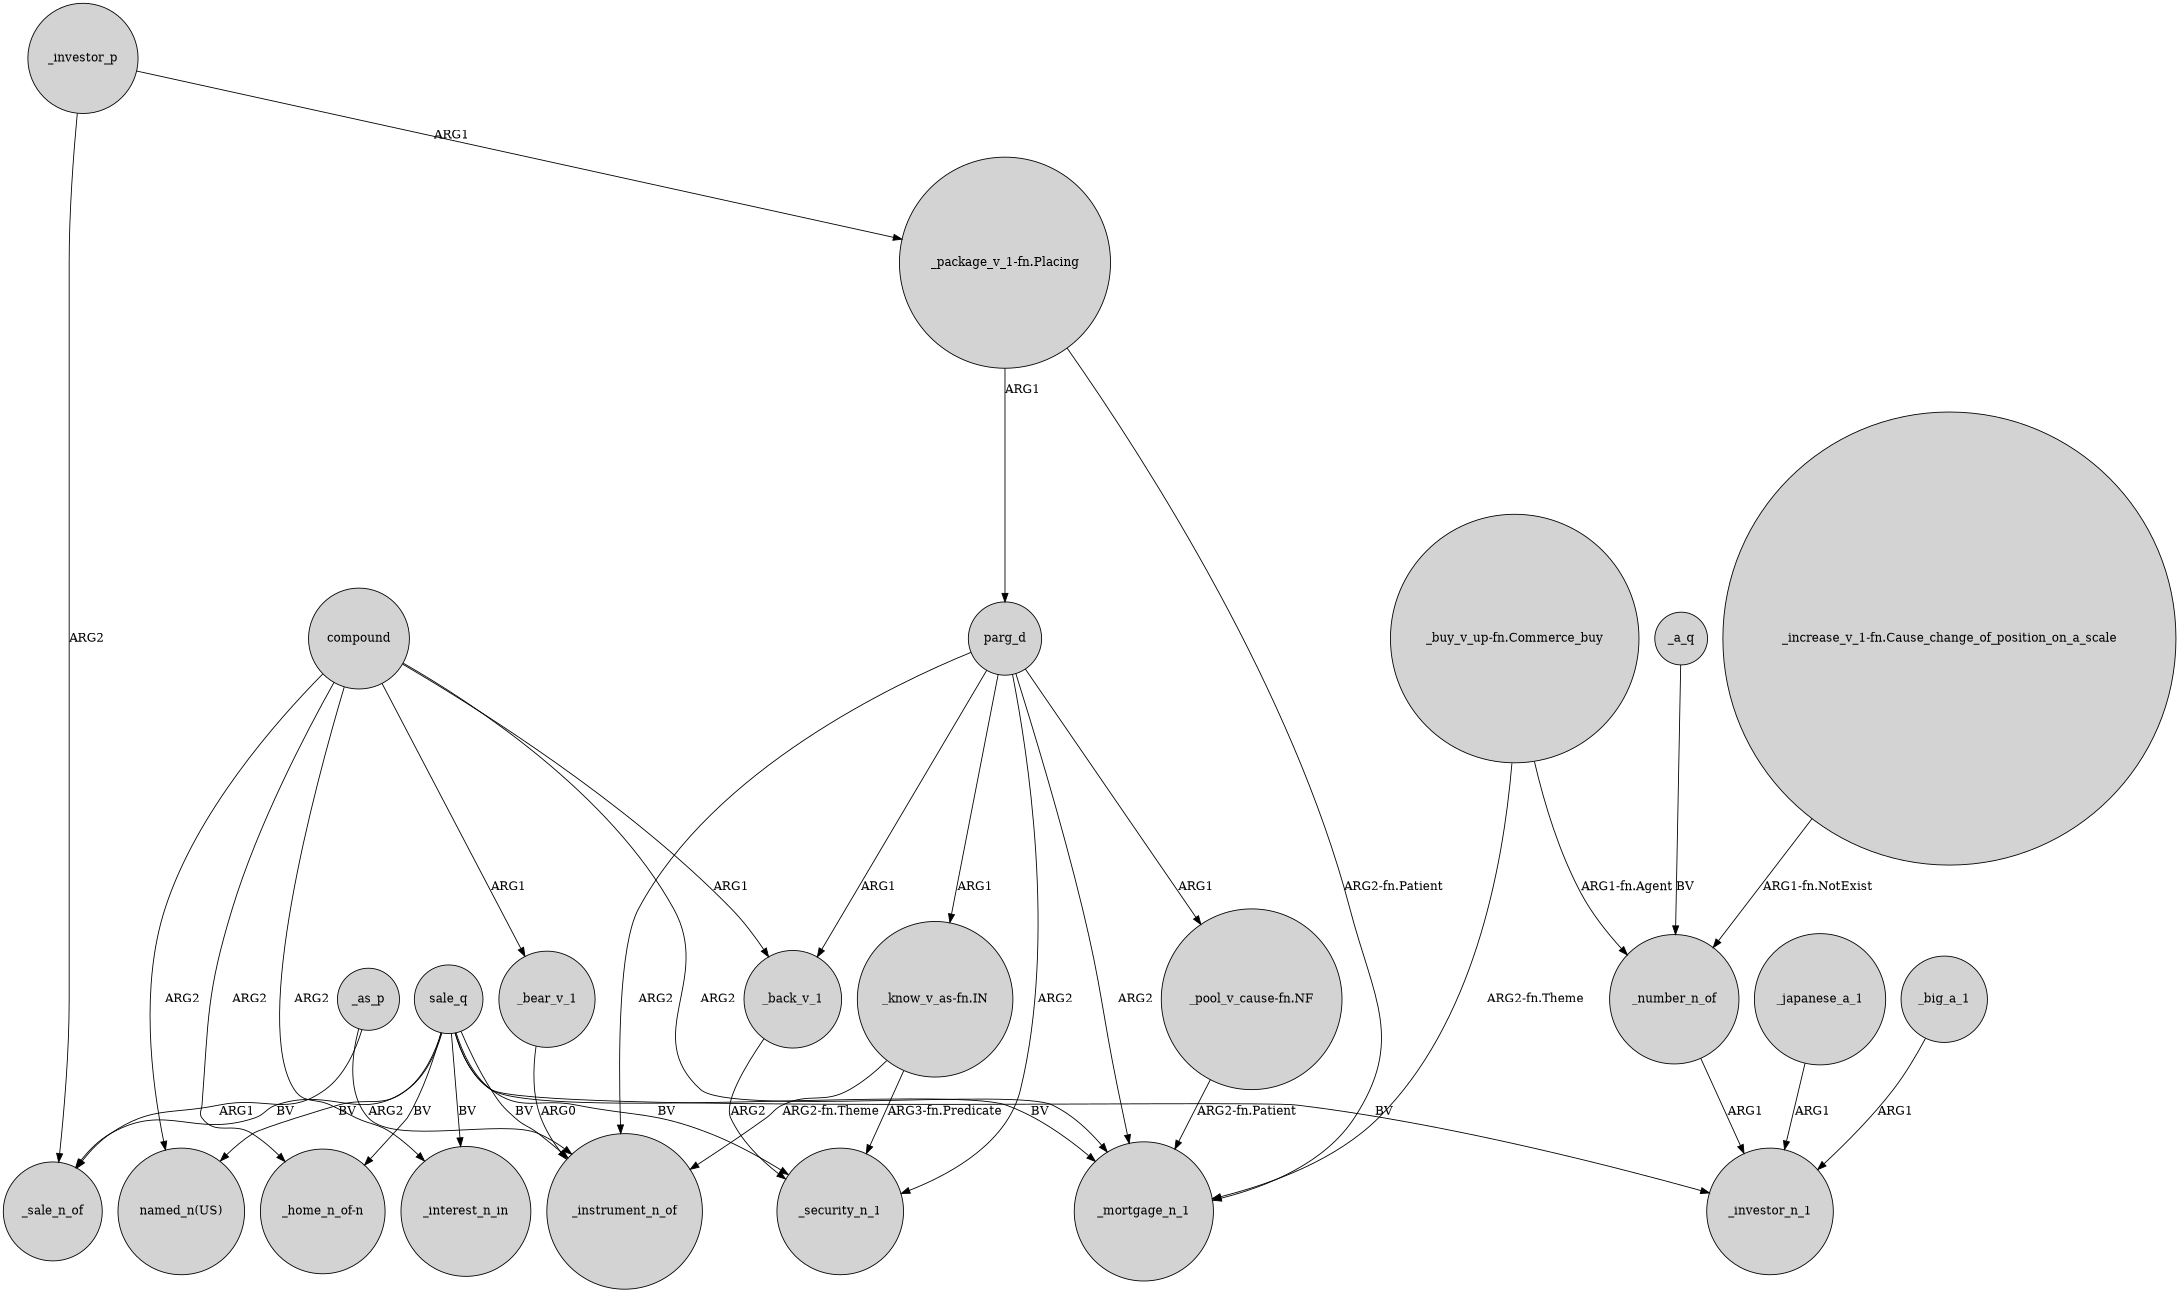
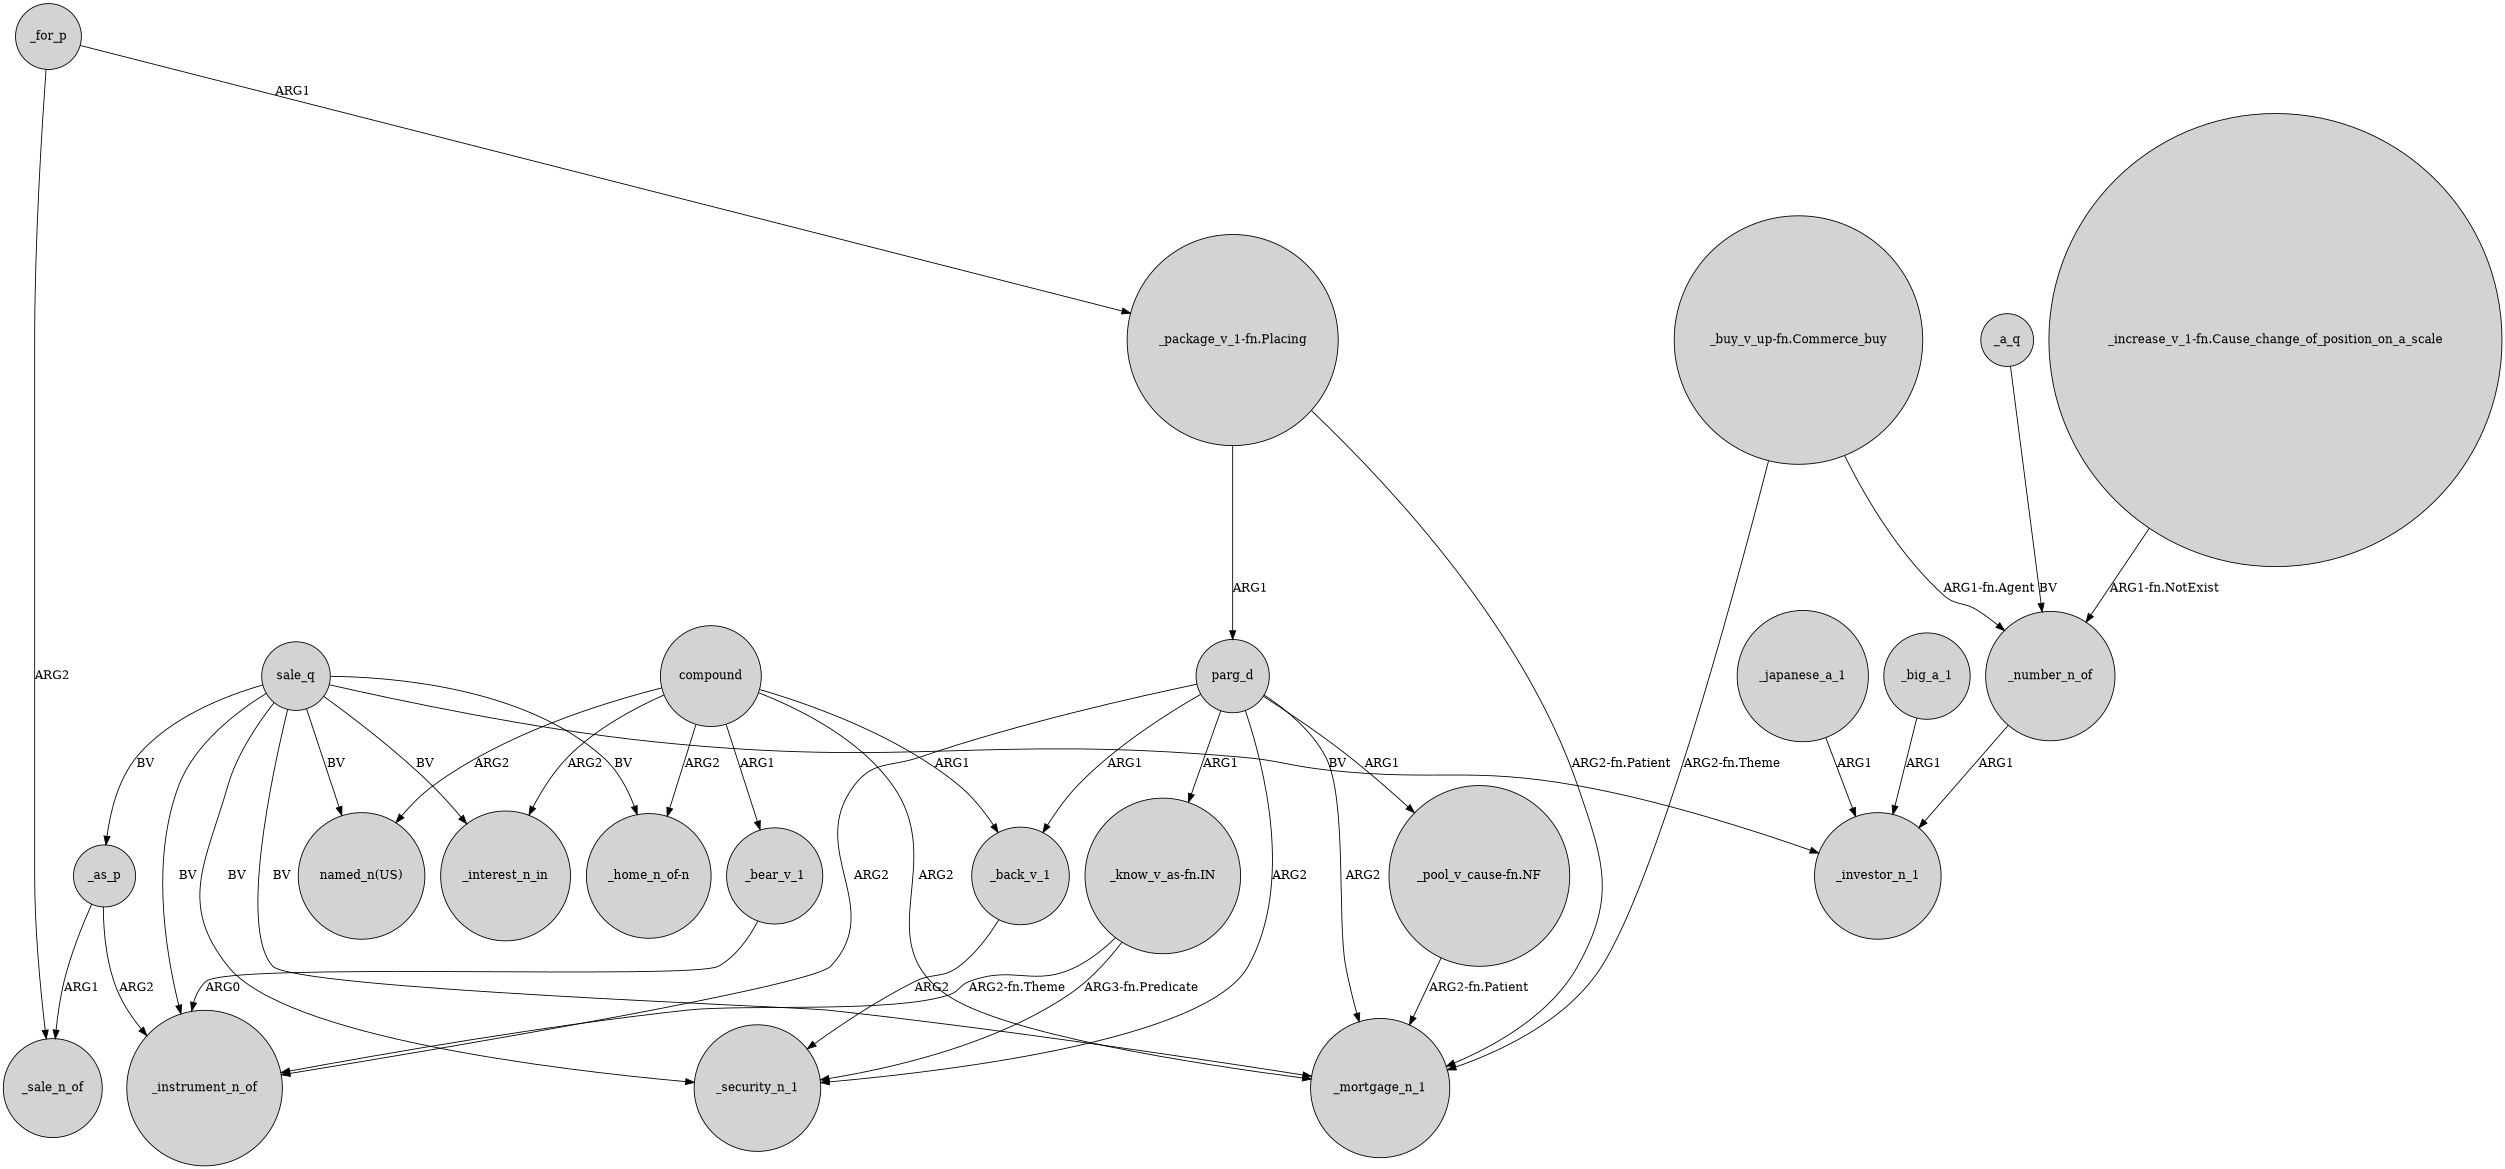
(83, 58) -> (48, 36)
(263, 1113) -> (159, 736)
